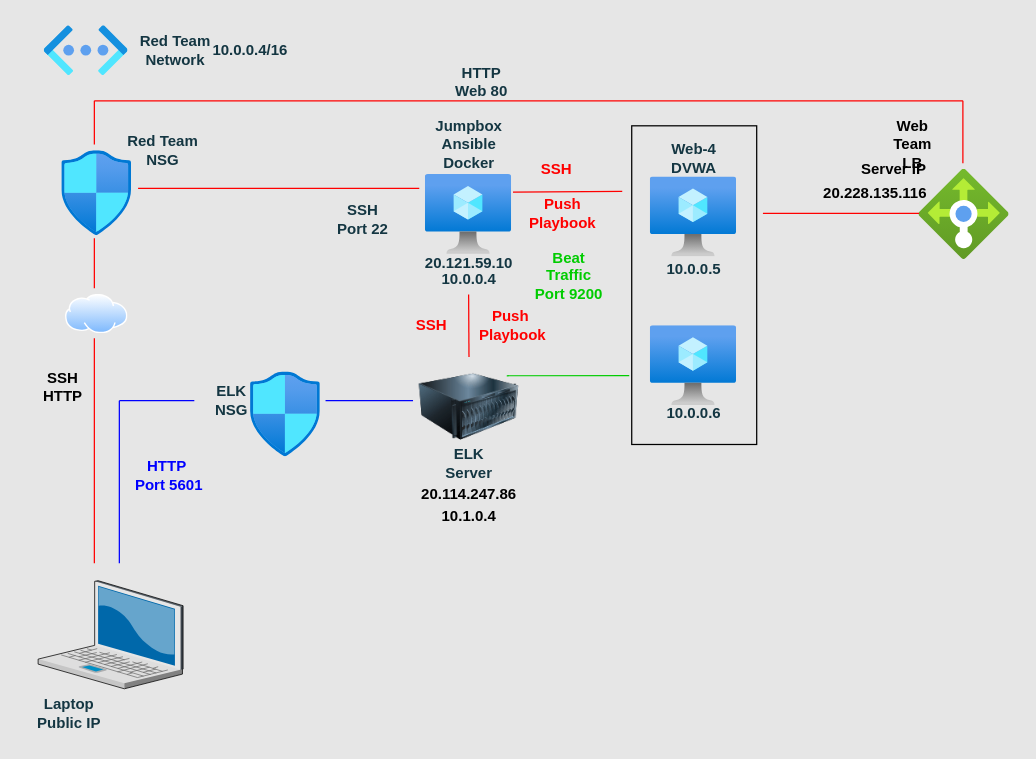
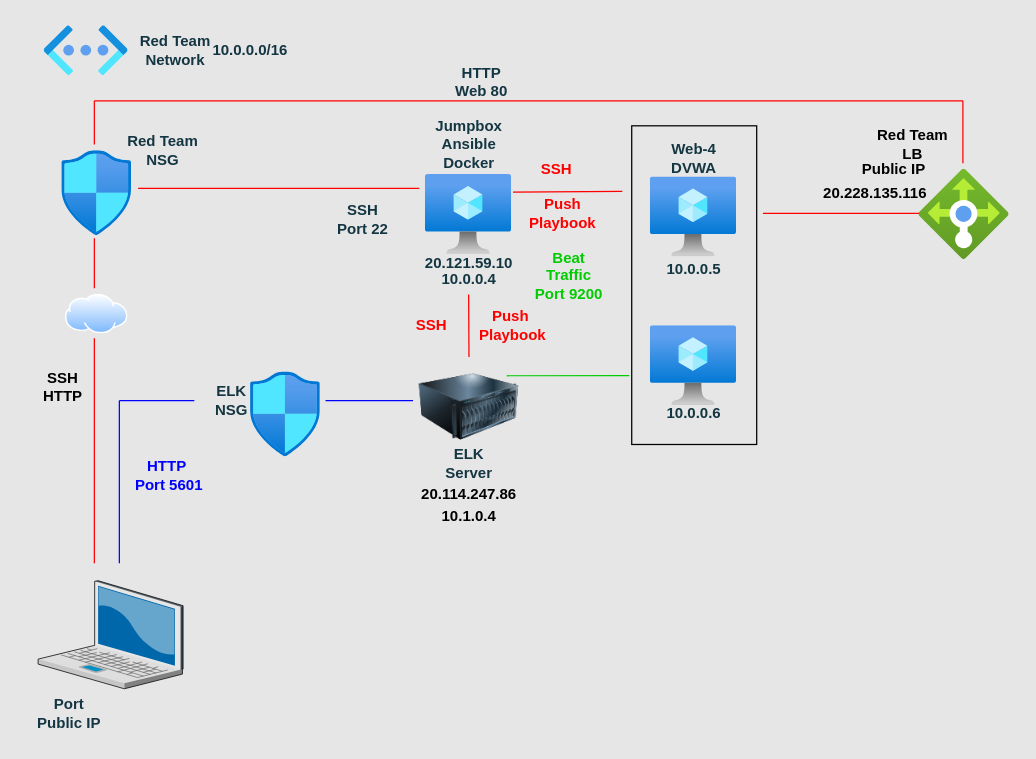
(251, 51) -> (251, 51)
(913, 144) -> (913, 144)
(894, 169) -> (894, 169)
(69, 713) -> (69, 713)
